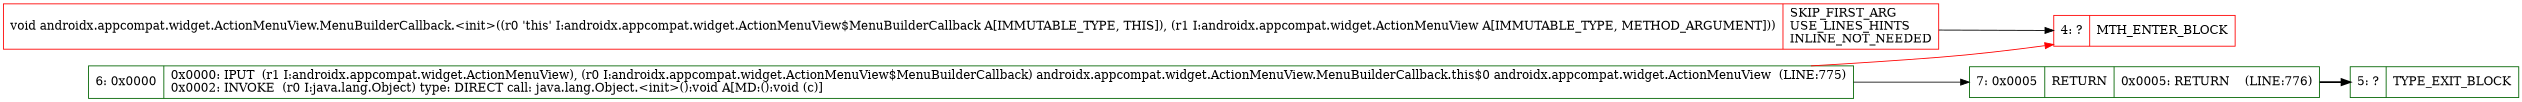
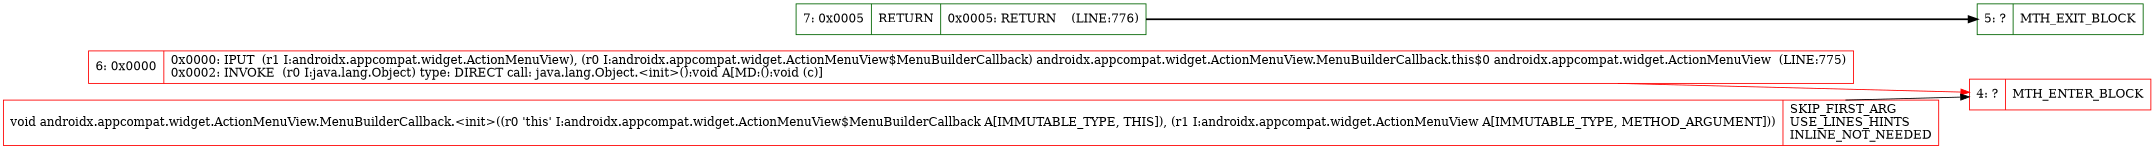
(971, 82) -> (971, 67)
(1907, 82) -> none
(2452, 82) -> (2078, 19)
